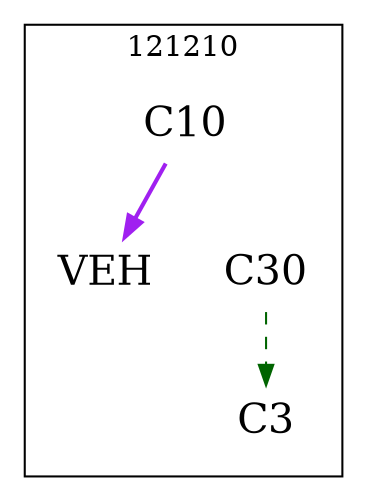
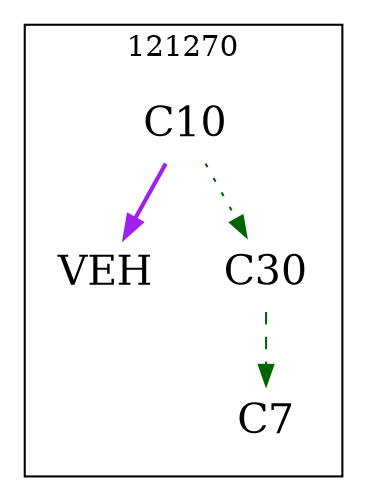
(184, 48) -> (184, 48)
none -> (221, 191)
(266, 423) -> (266, 423)
